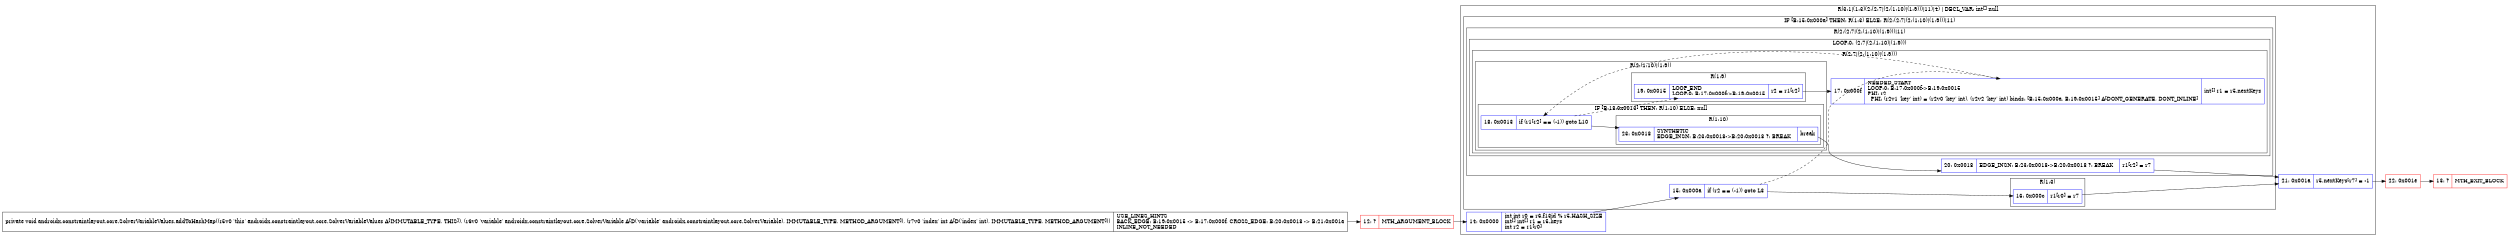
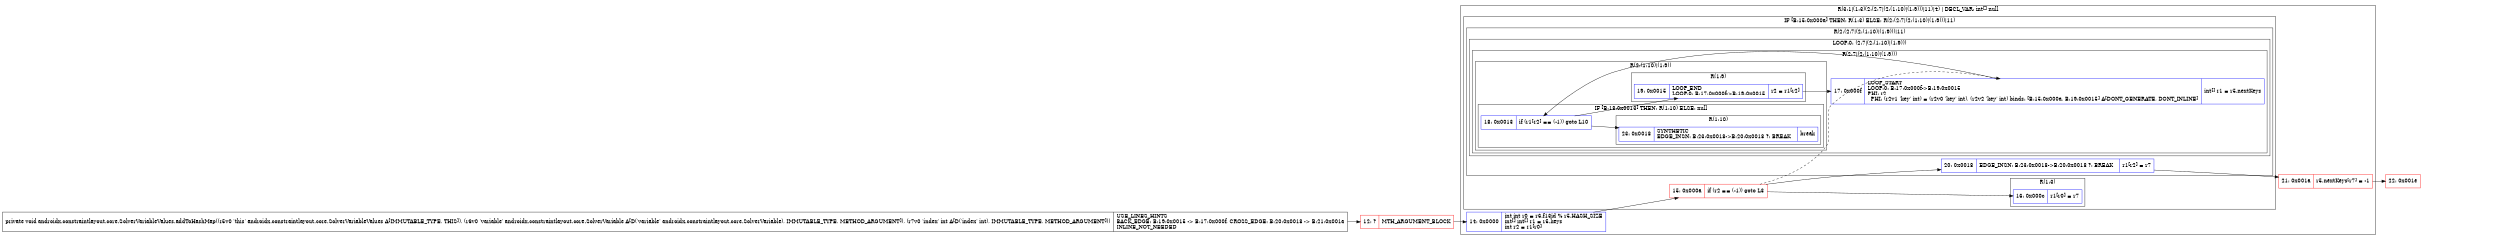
(1743, 53) -> (1743, 53)
(1890, 83) -> (1885, 83)
(1624, 107) -> (1624, 107)
(1871, 167) -> (1821, 178)
(2326, 181) -> (2326, 181)
(2470, 181) -> none
(2179, 189) -> none
(1718, 191) -> (1718, 191)
